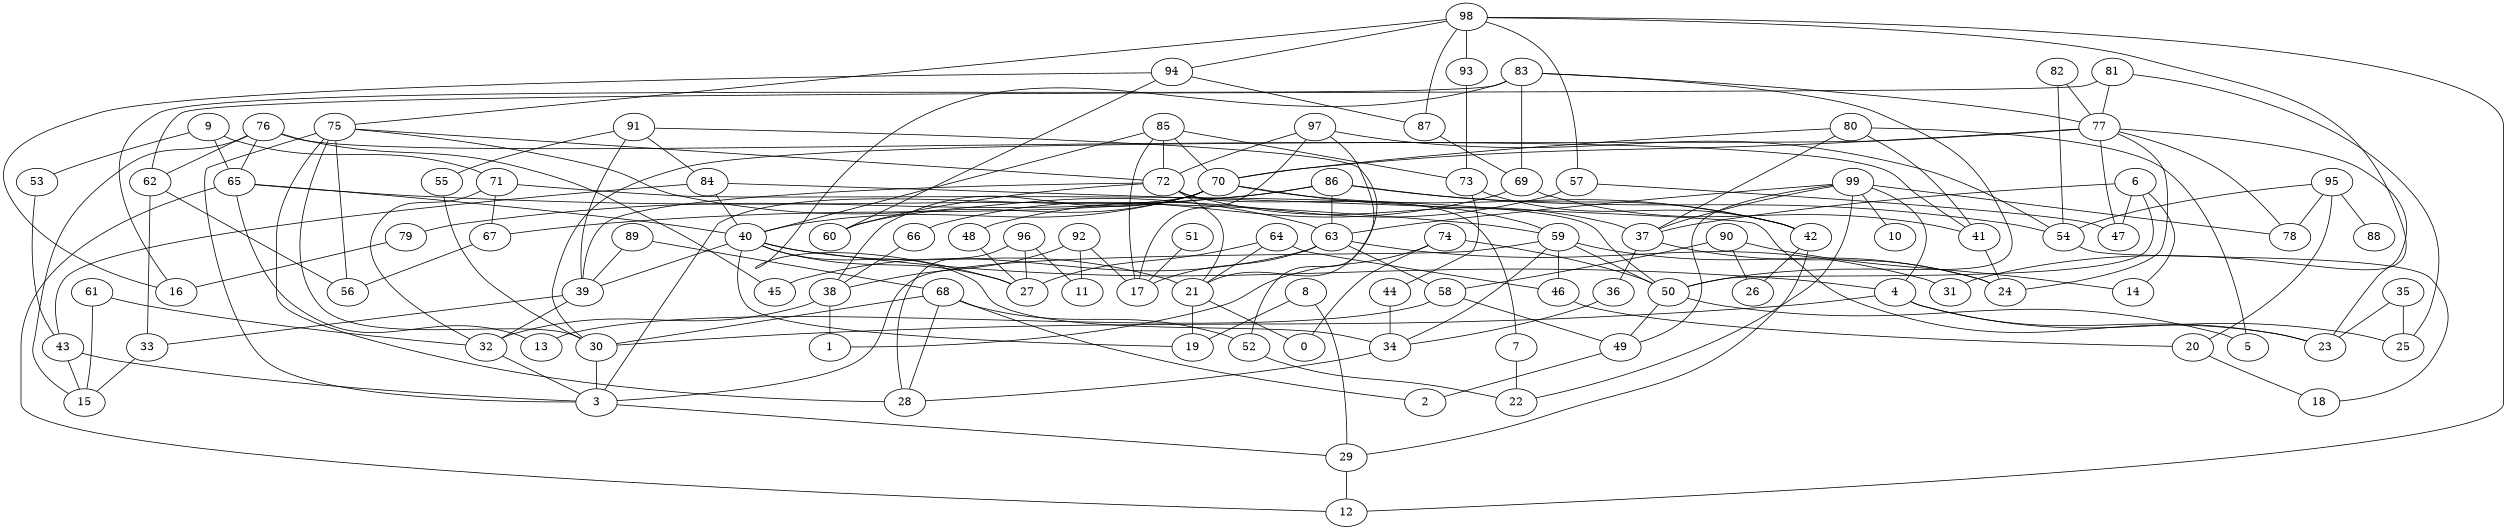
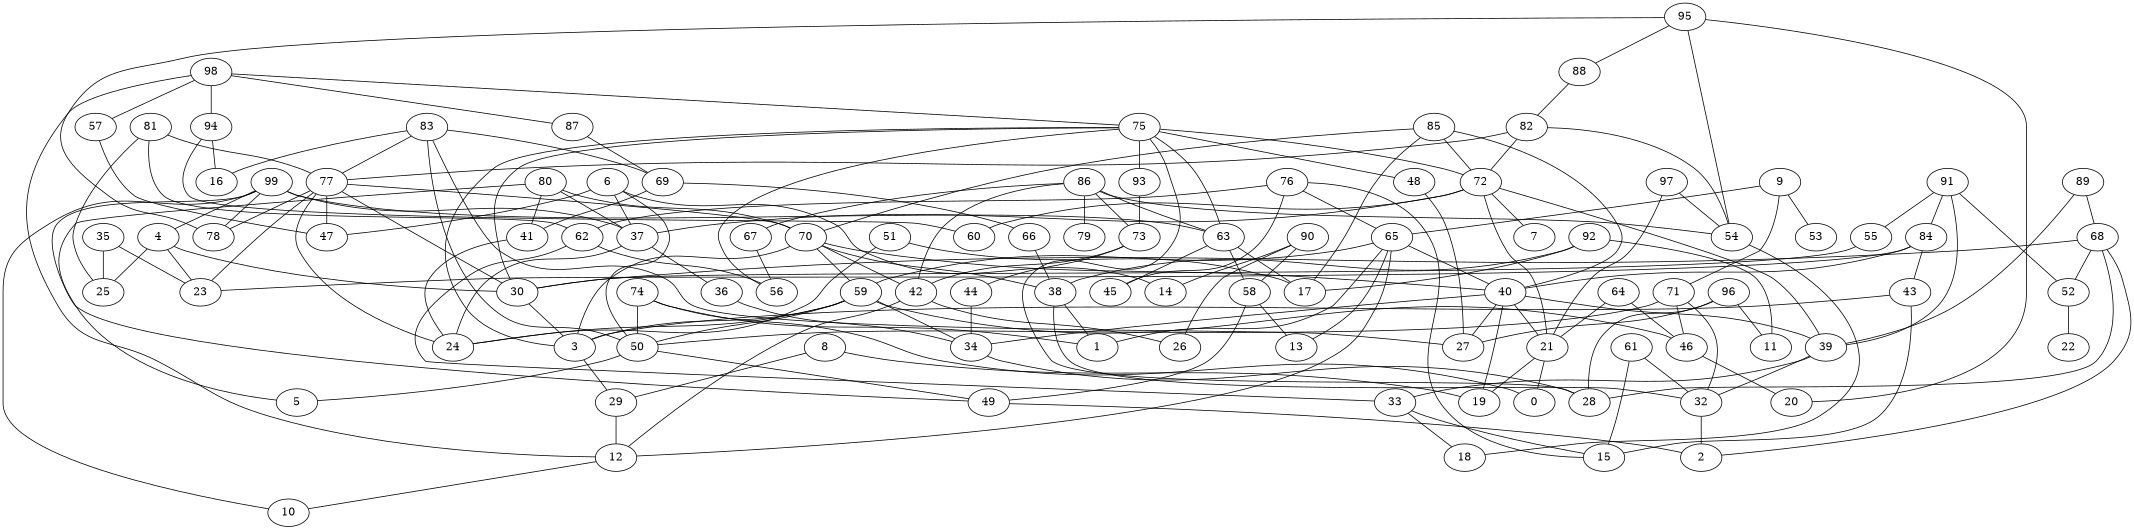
(1467, 44) -> (1139, 150)
(1298, 99) -> none
none -> (1553, 99)
(834, 147) -> none
(1289, 150) -> (1113, 210)
(1229, 155) -> (1504, 155)
(493, 210) -> (1680, 320)
(1273, 210) -> (1265, 152)
(1025, 211) -> none
(1181, 213) -> none
(1123, 263) -> none
(286, 266) -> none
(33, 268) -> none
(1347, 272) -> none
(1950, 292) -> none
none -> (1271, 327)
none -> (666, 332)
(1726, 336) -> none
(530, 369) -> (1701, 430)
(1516, 372) -> none
(2255, 376) -> (1430, 430)
(1614, 396) -> (755, 356)
none -> (452, 485)
